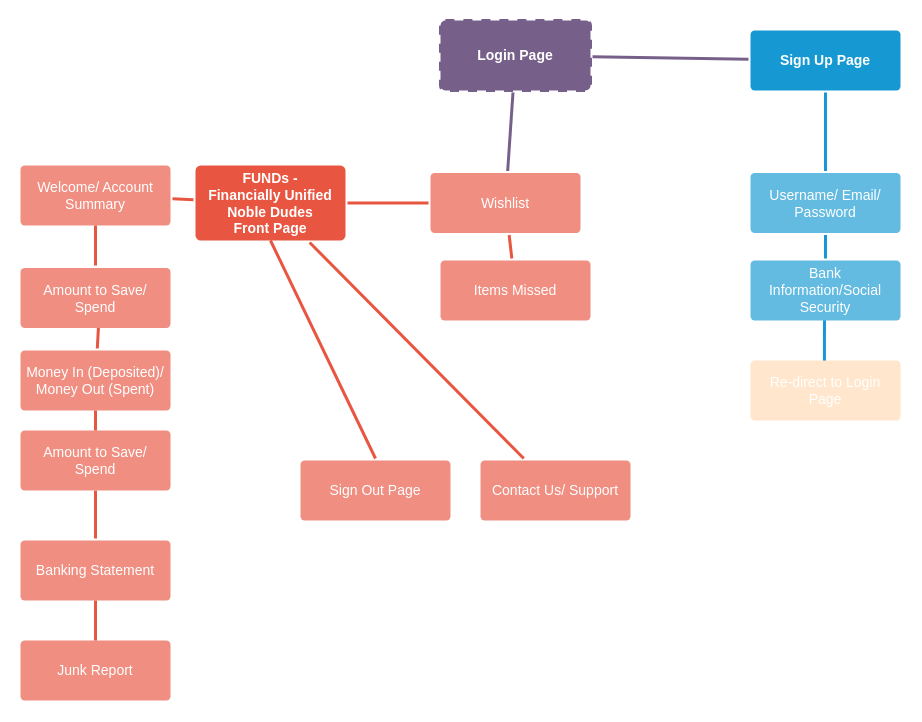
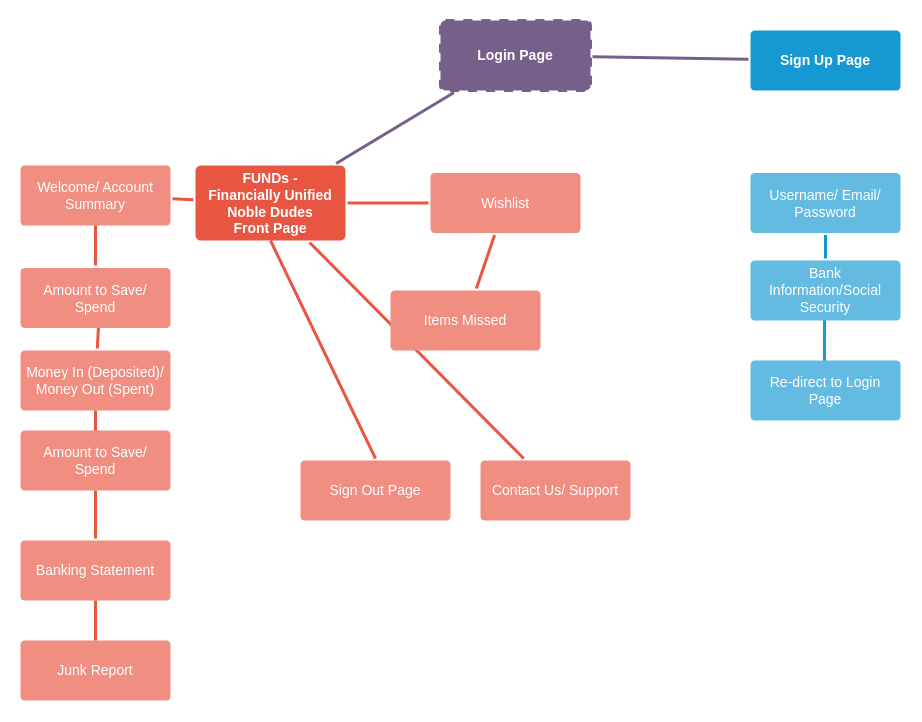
(510, 132) -> (396, 128)
(826, 132) -> none
(516, 291) -> (466, 321)
(826, 391) -> (826, 391)
